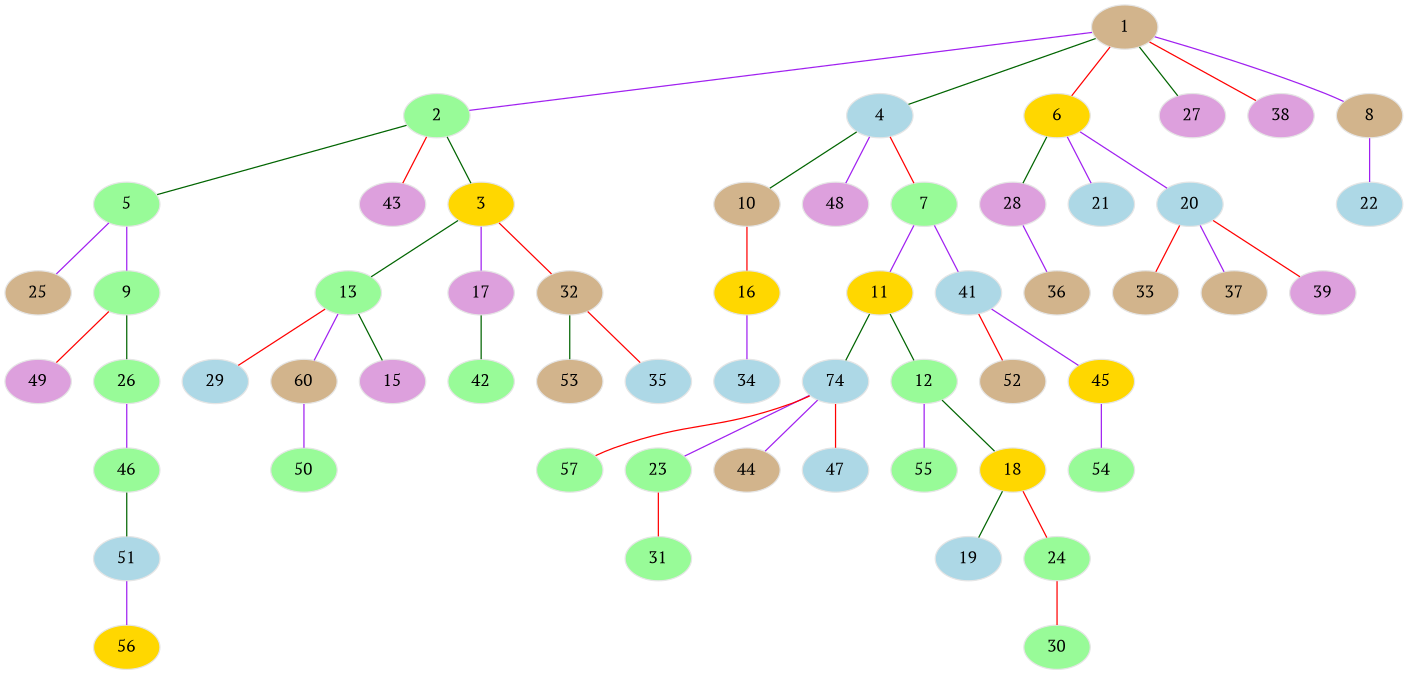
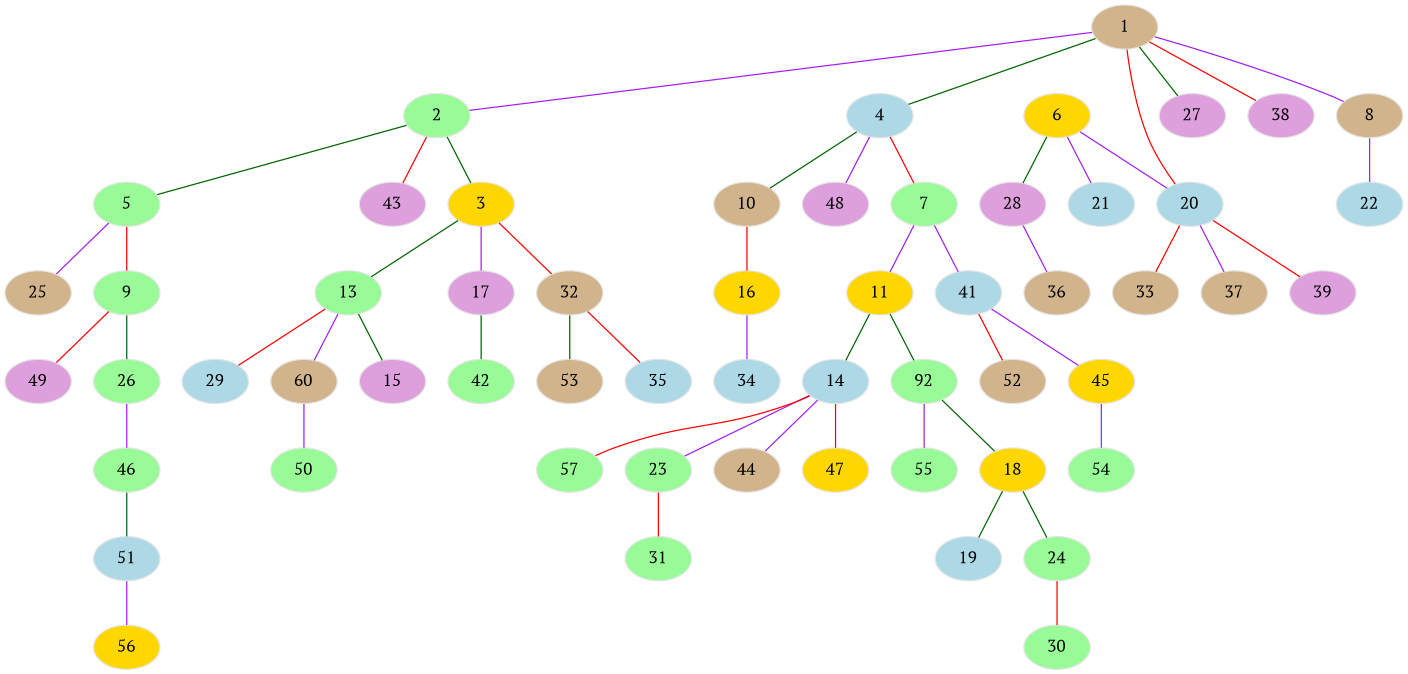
(1091, 71) -> (1142, 120)
(127, 249) -> (127, 249)
(836, 381) -> (836, 381)
(924, 381) -> (924, 381)
(836, 470) -> (836, 470)
(1035, 514) -> (1035, 514)
